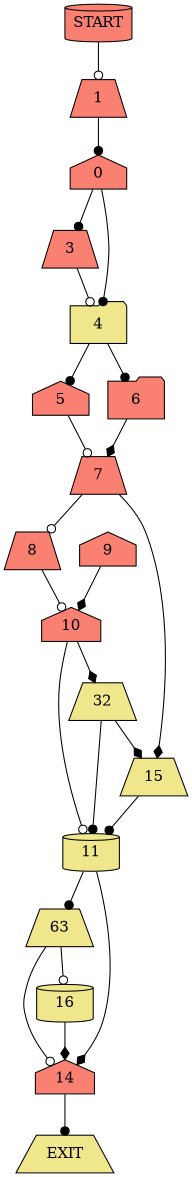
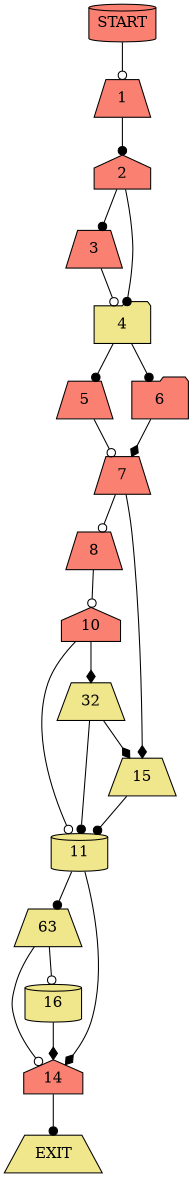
(98, 174) -> (122, 174)
(61, 400) -> (85, 400)
(108, 551) -> none
